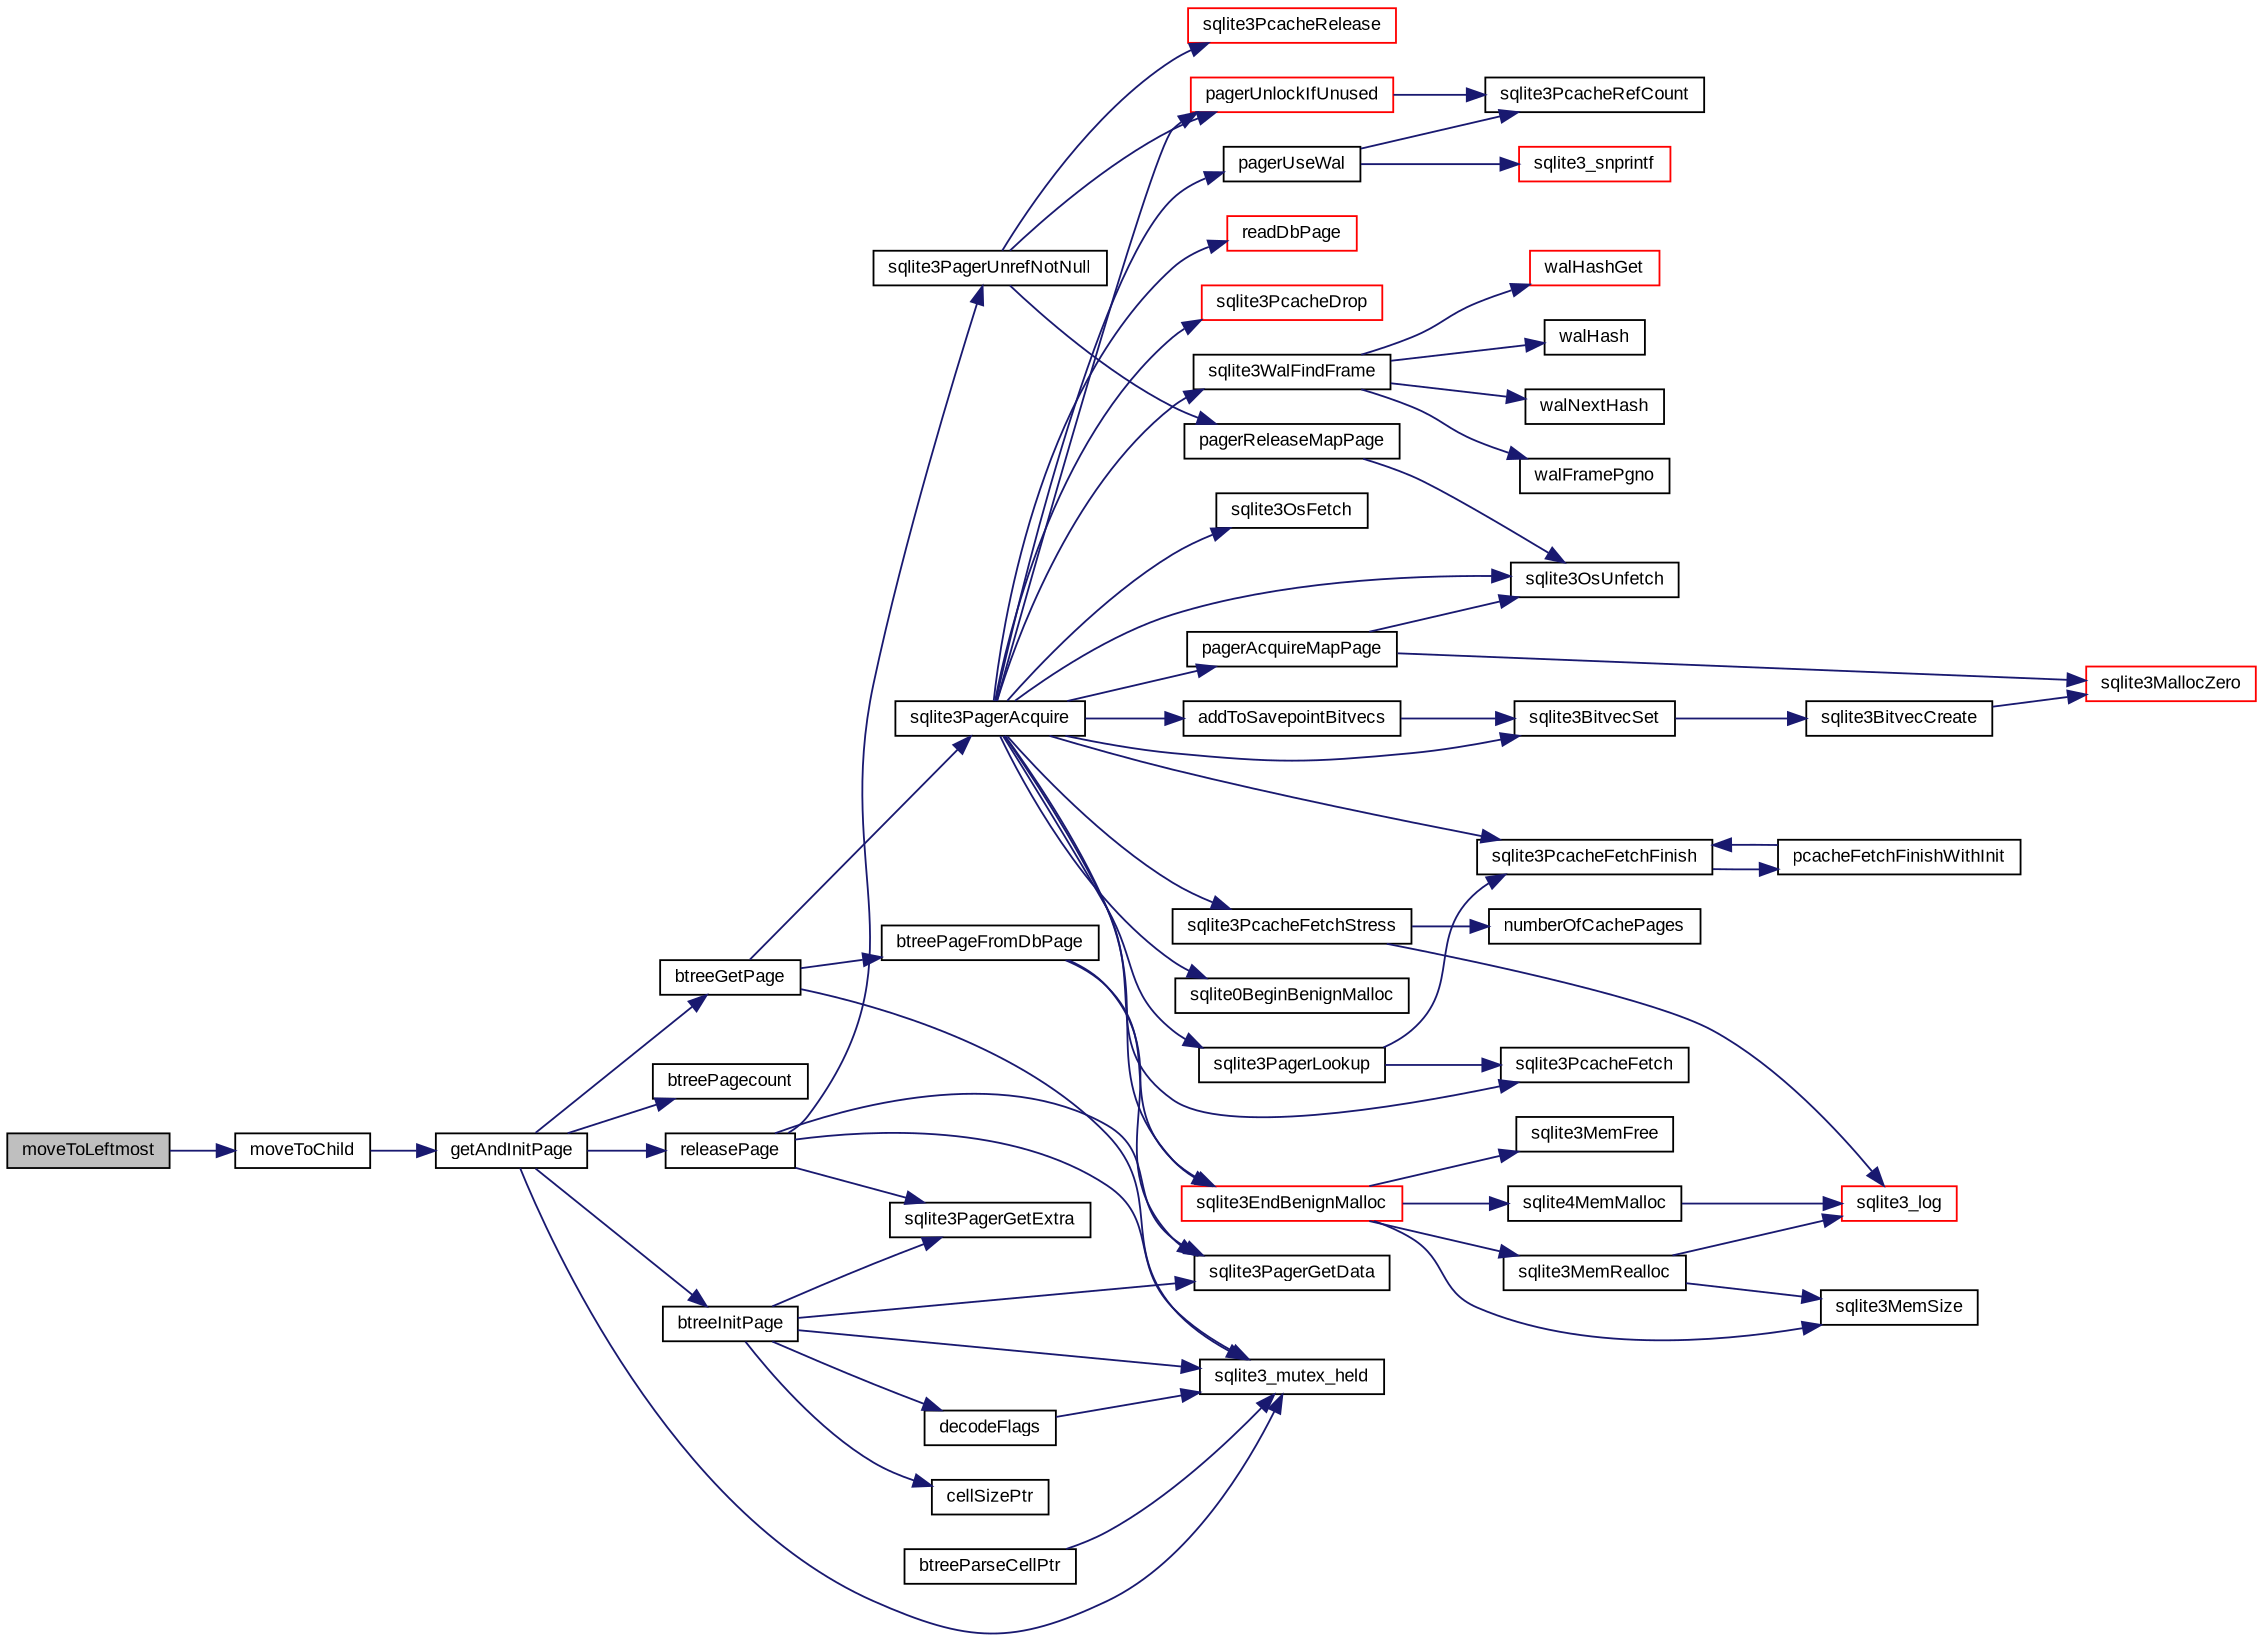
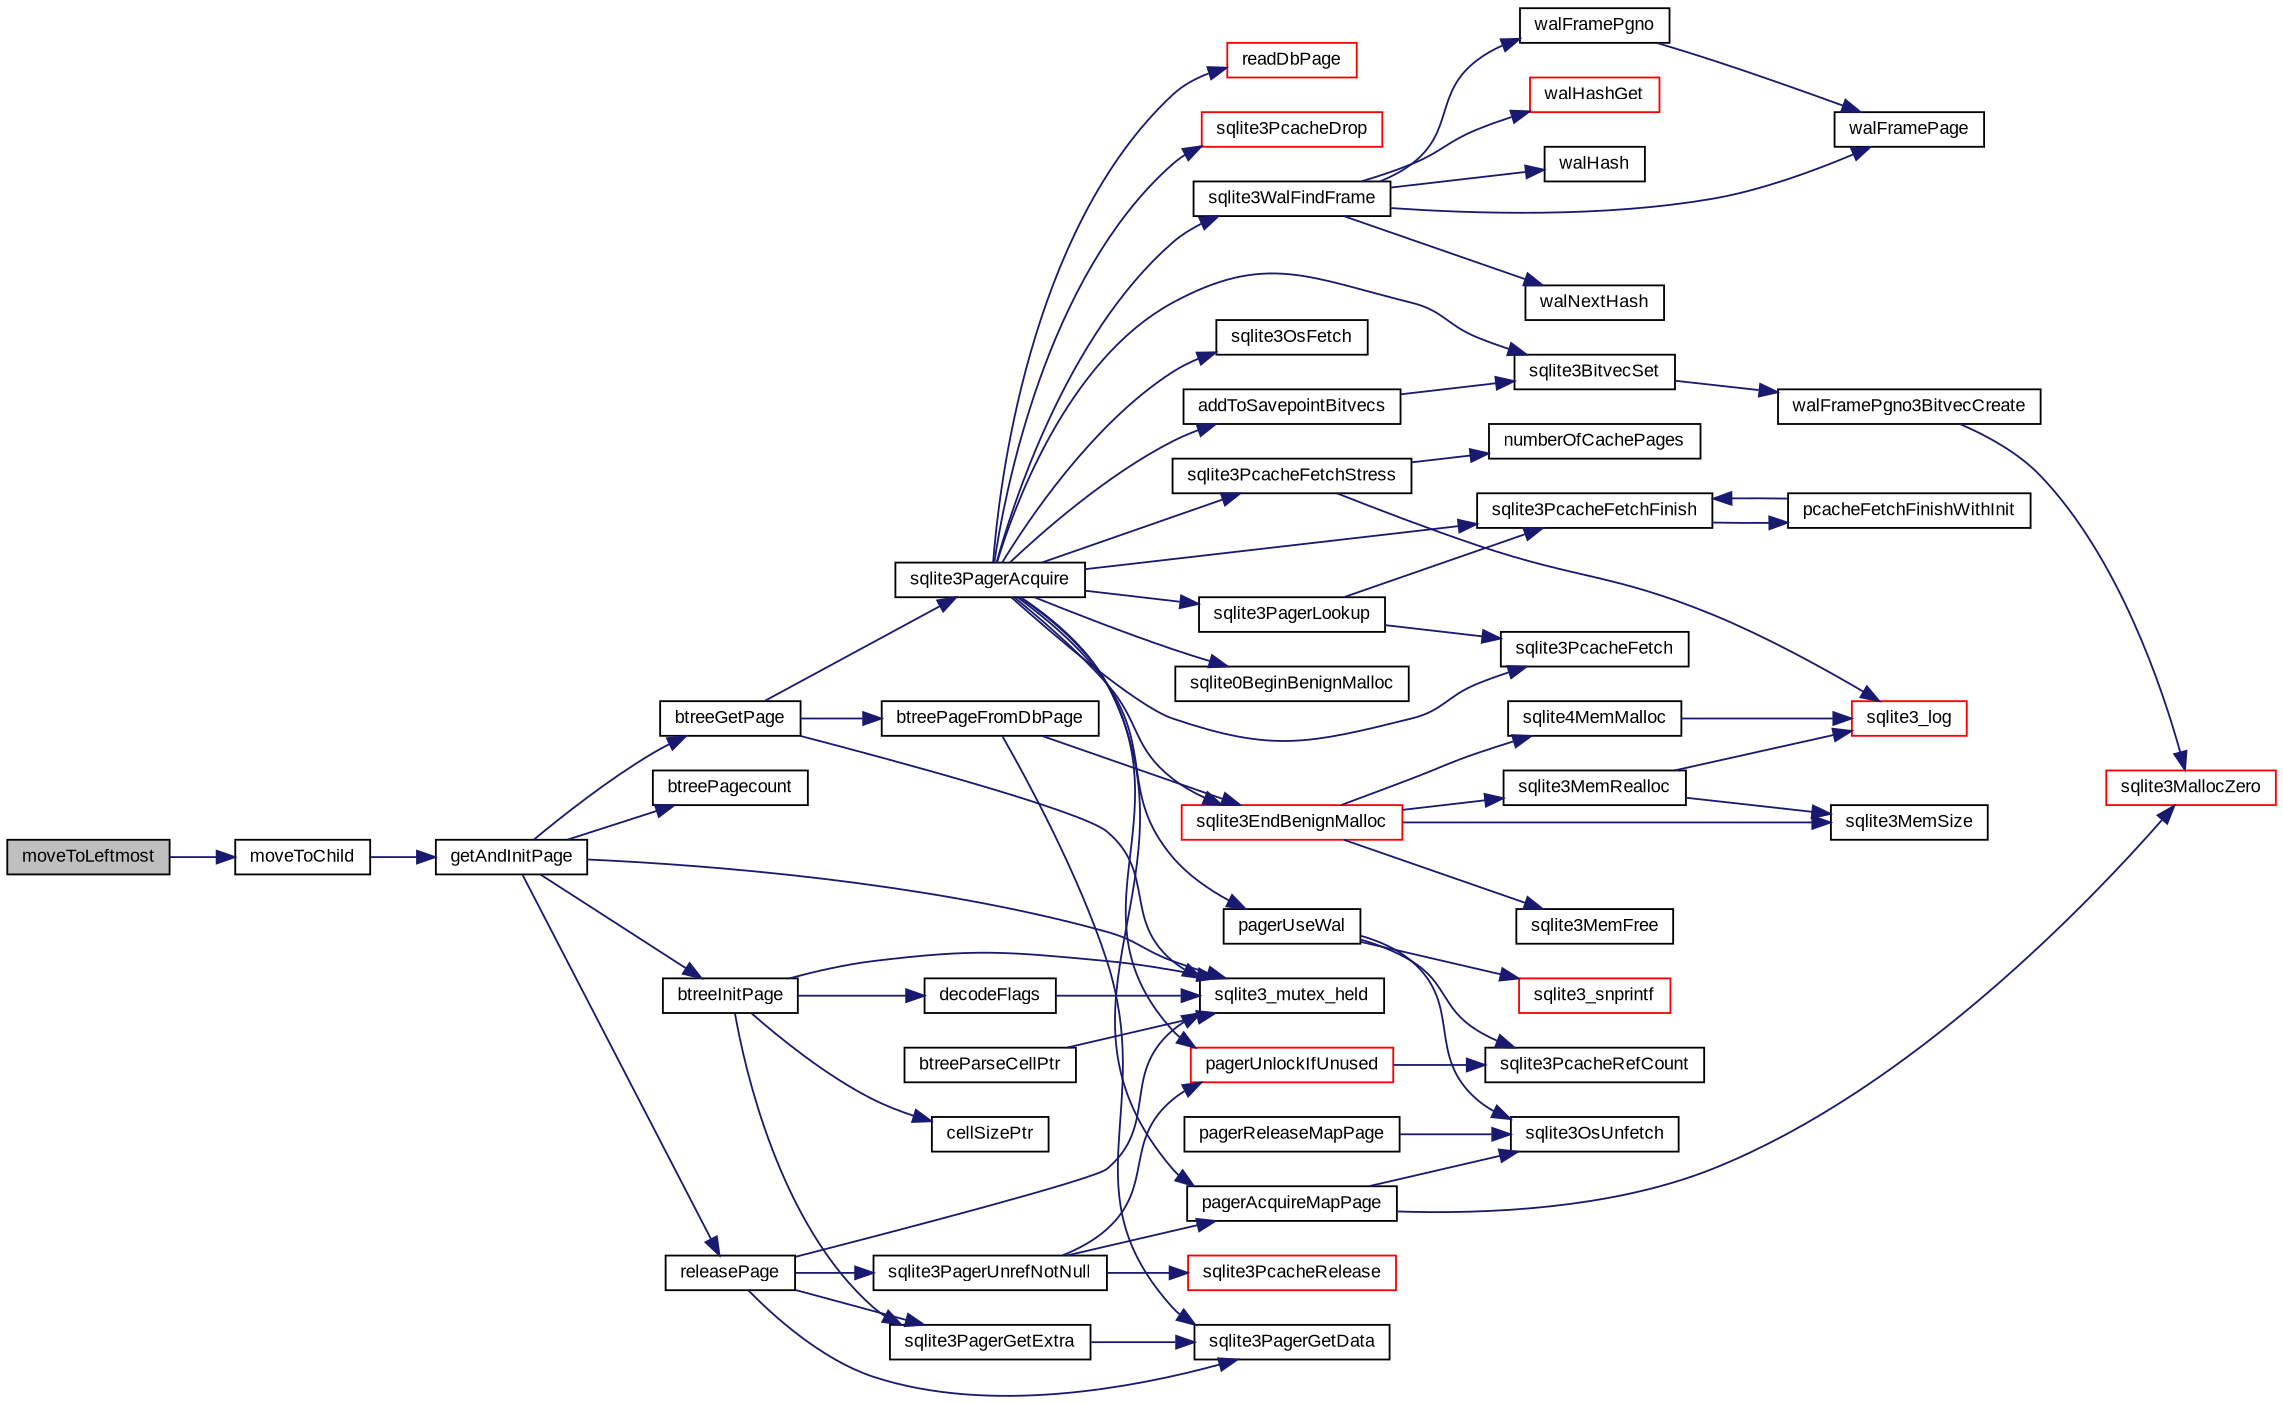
none -> (1909, 129)
(1113, 370) -> (1142, 1238)
(1242, 597) -> (1441, 1012)
(1899, 719) -> (1909, 407)
(987, 1301) -> (1133, 1342)
